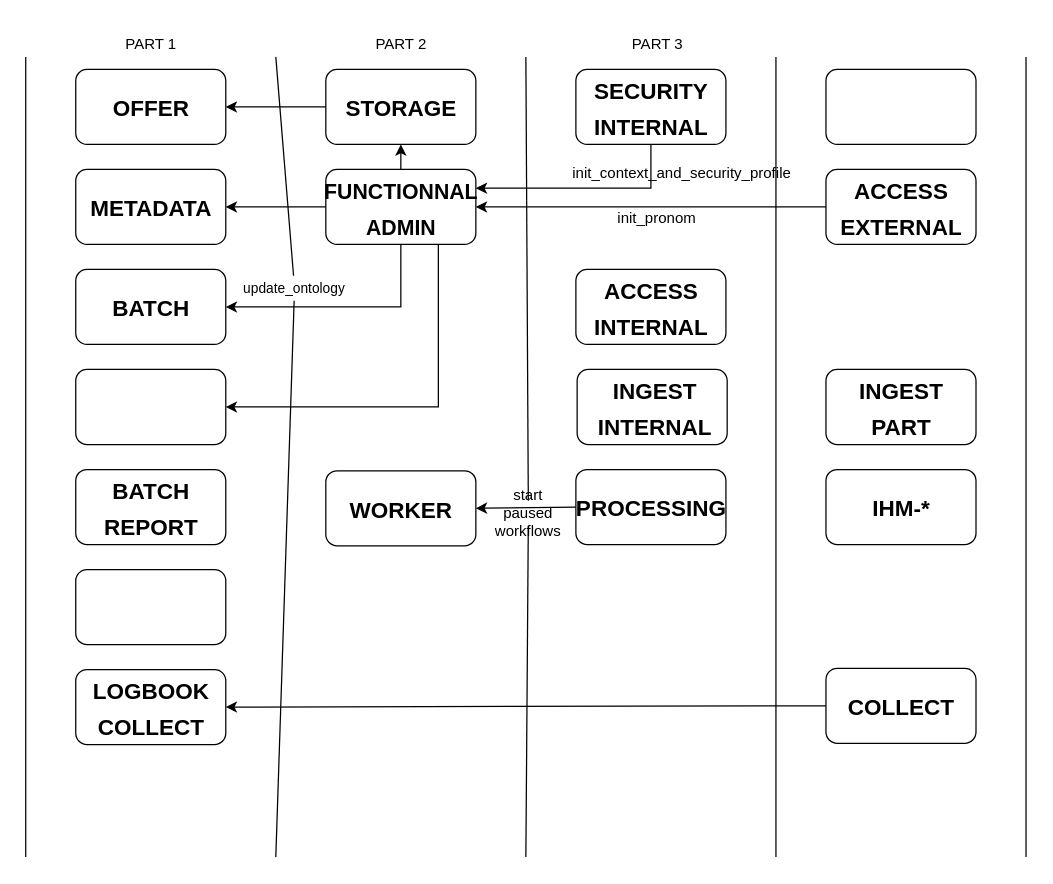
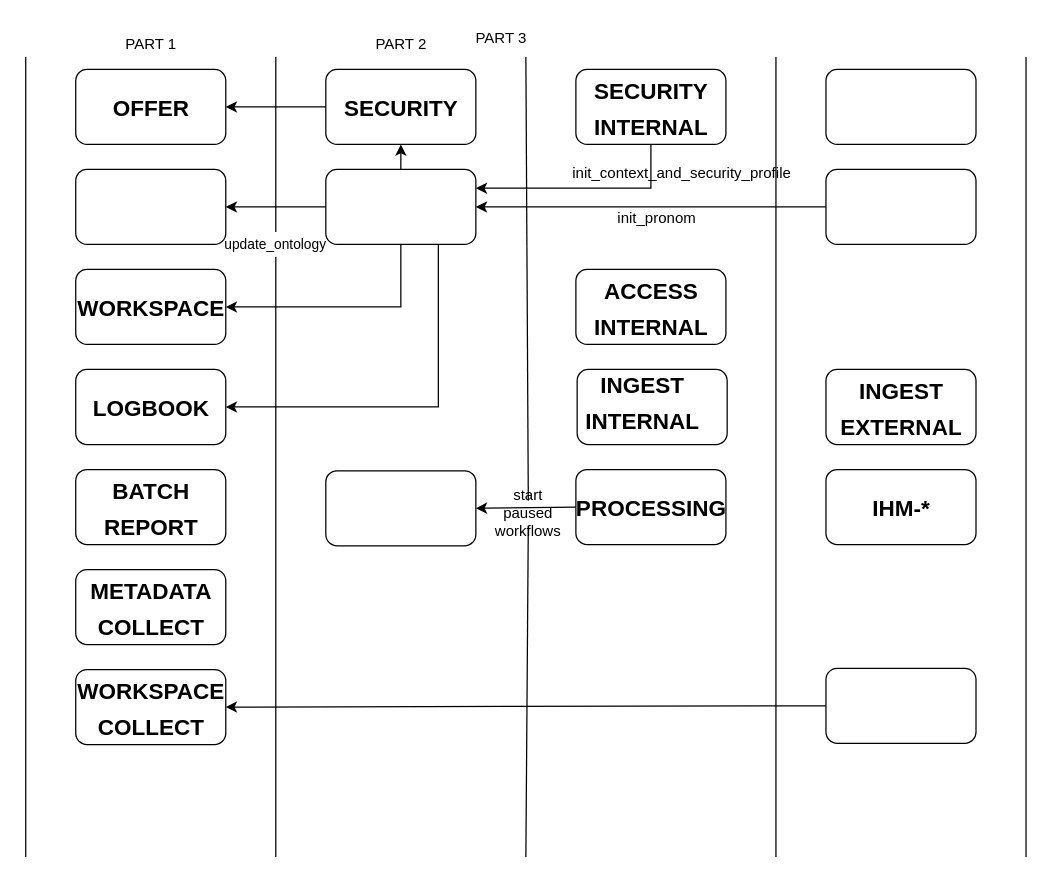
(657, 44) -> (501, 38)
(401, 107) -> (401, 107)
(151, 207) -> none
(401, 207) -> none
(901, 207) -> none
(294, 288) -> (276, 244)
(151, 307) -> (151, 307)
none -> (151, 407)
(654, 407) -> (642, 401)
(901, 407) -> (901, 407)
(401, 508) -> none
none -> (151, 607)
(901, 706) -> none
(151, 707) -> (151, 707)
